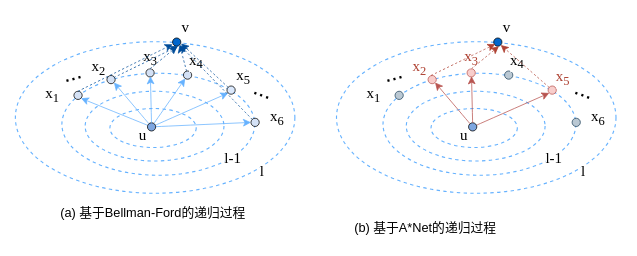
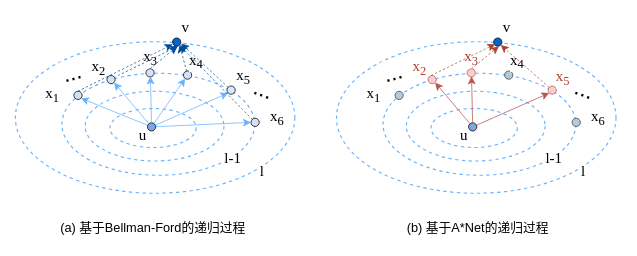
(153, 213) -> (153, 228)
(425, 228) -> (478, 228)
